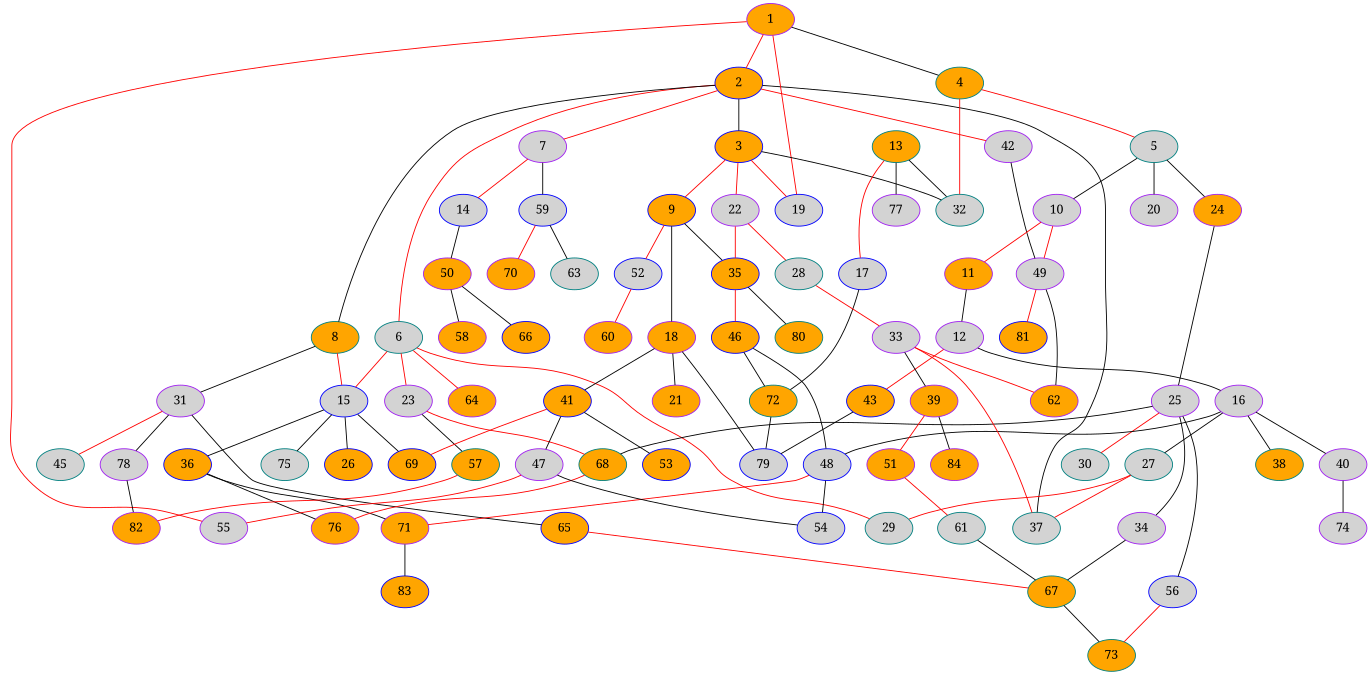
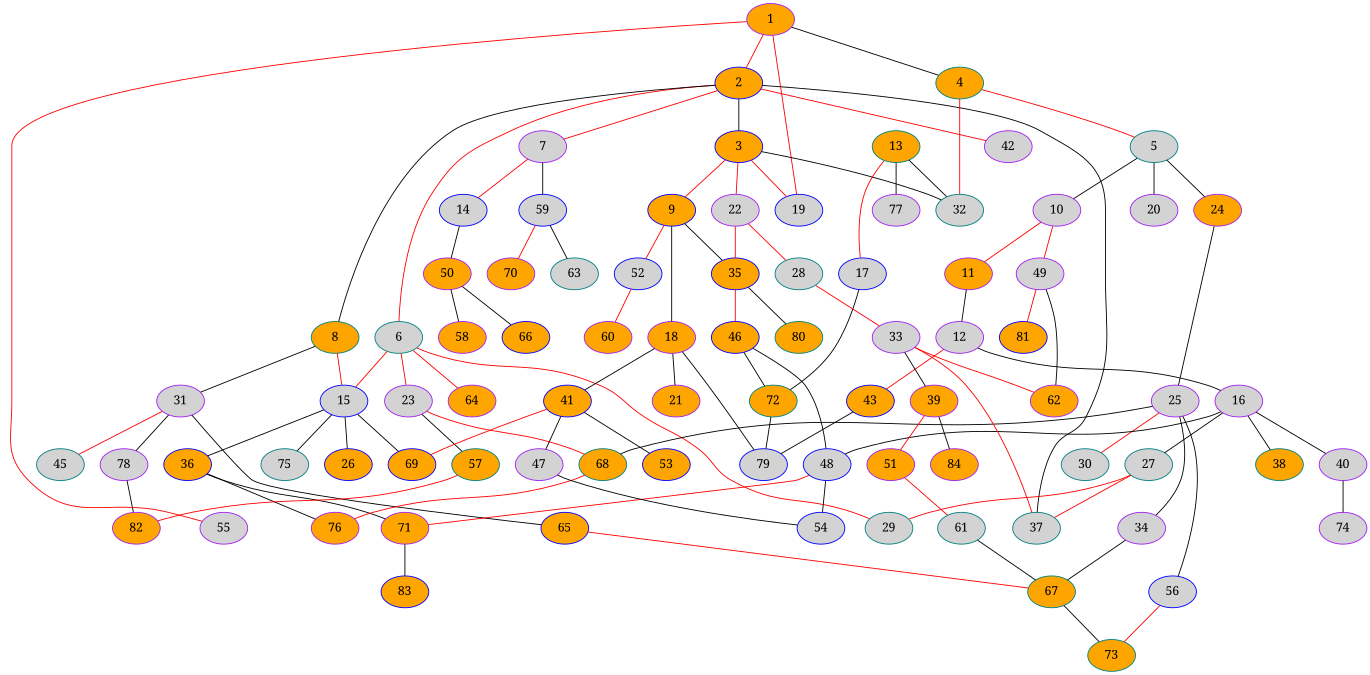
(1021, 211) -> none
(329, 508) -> none
